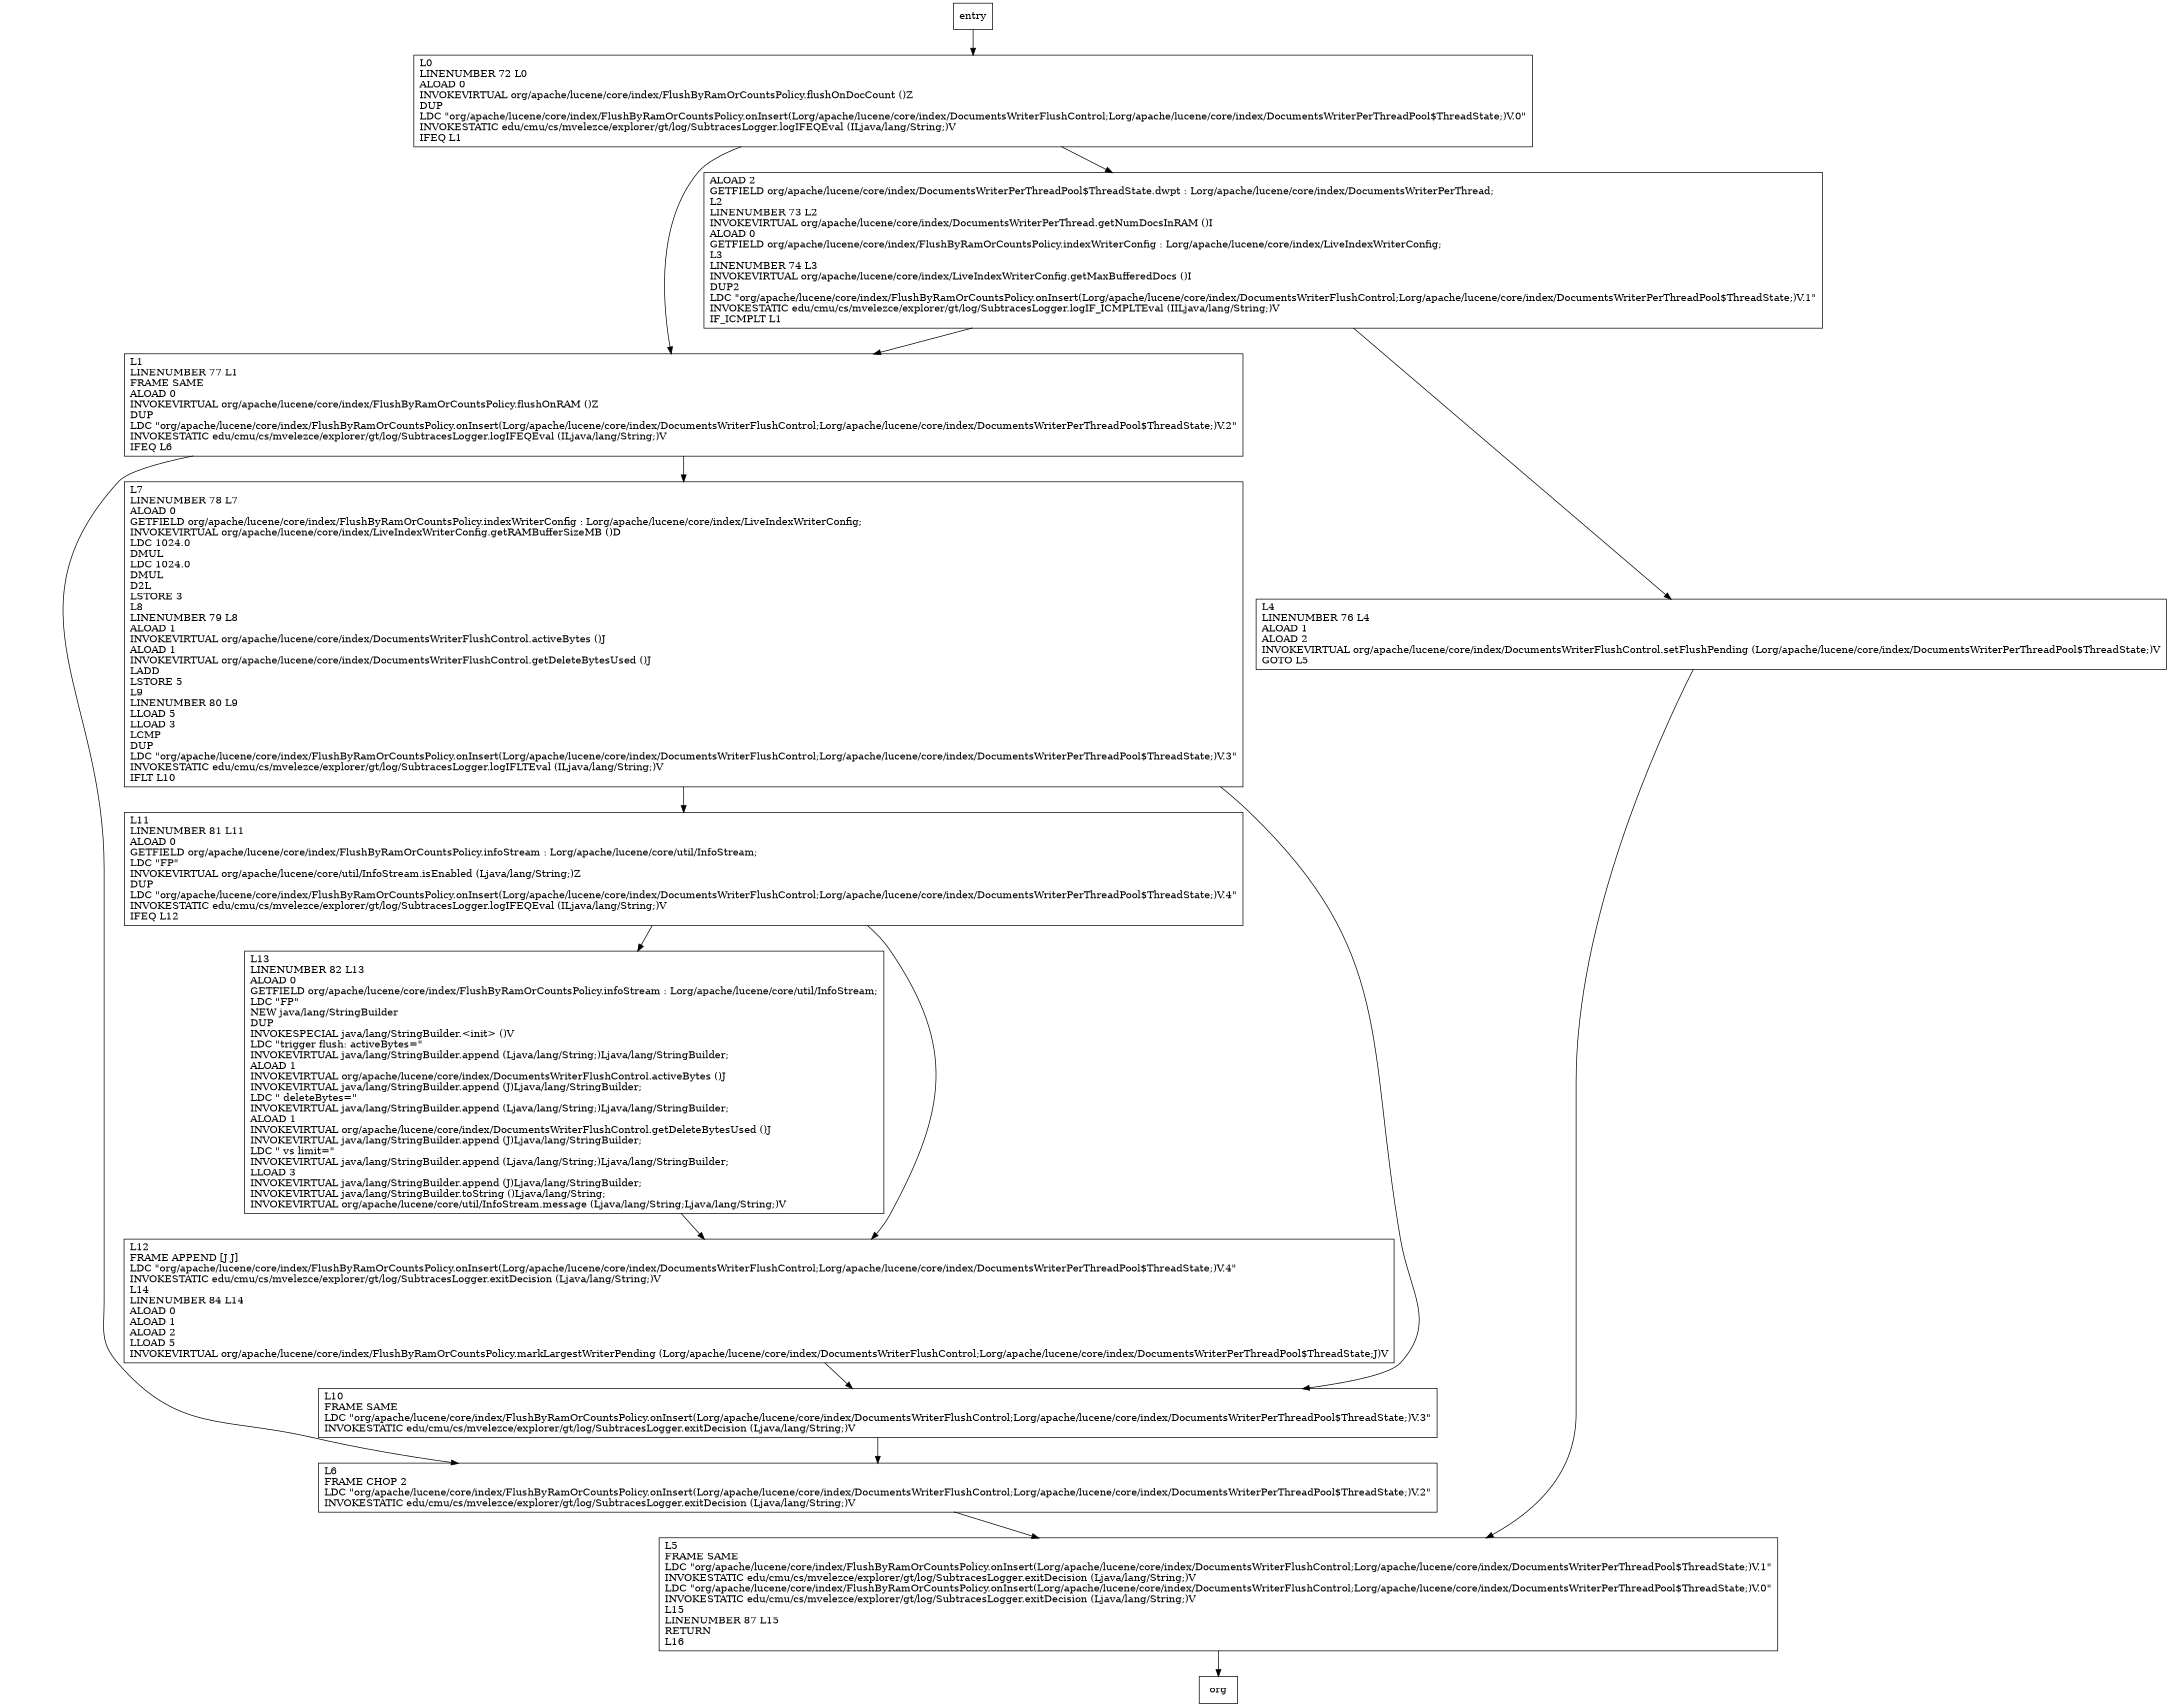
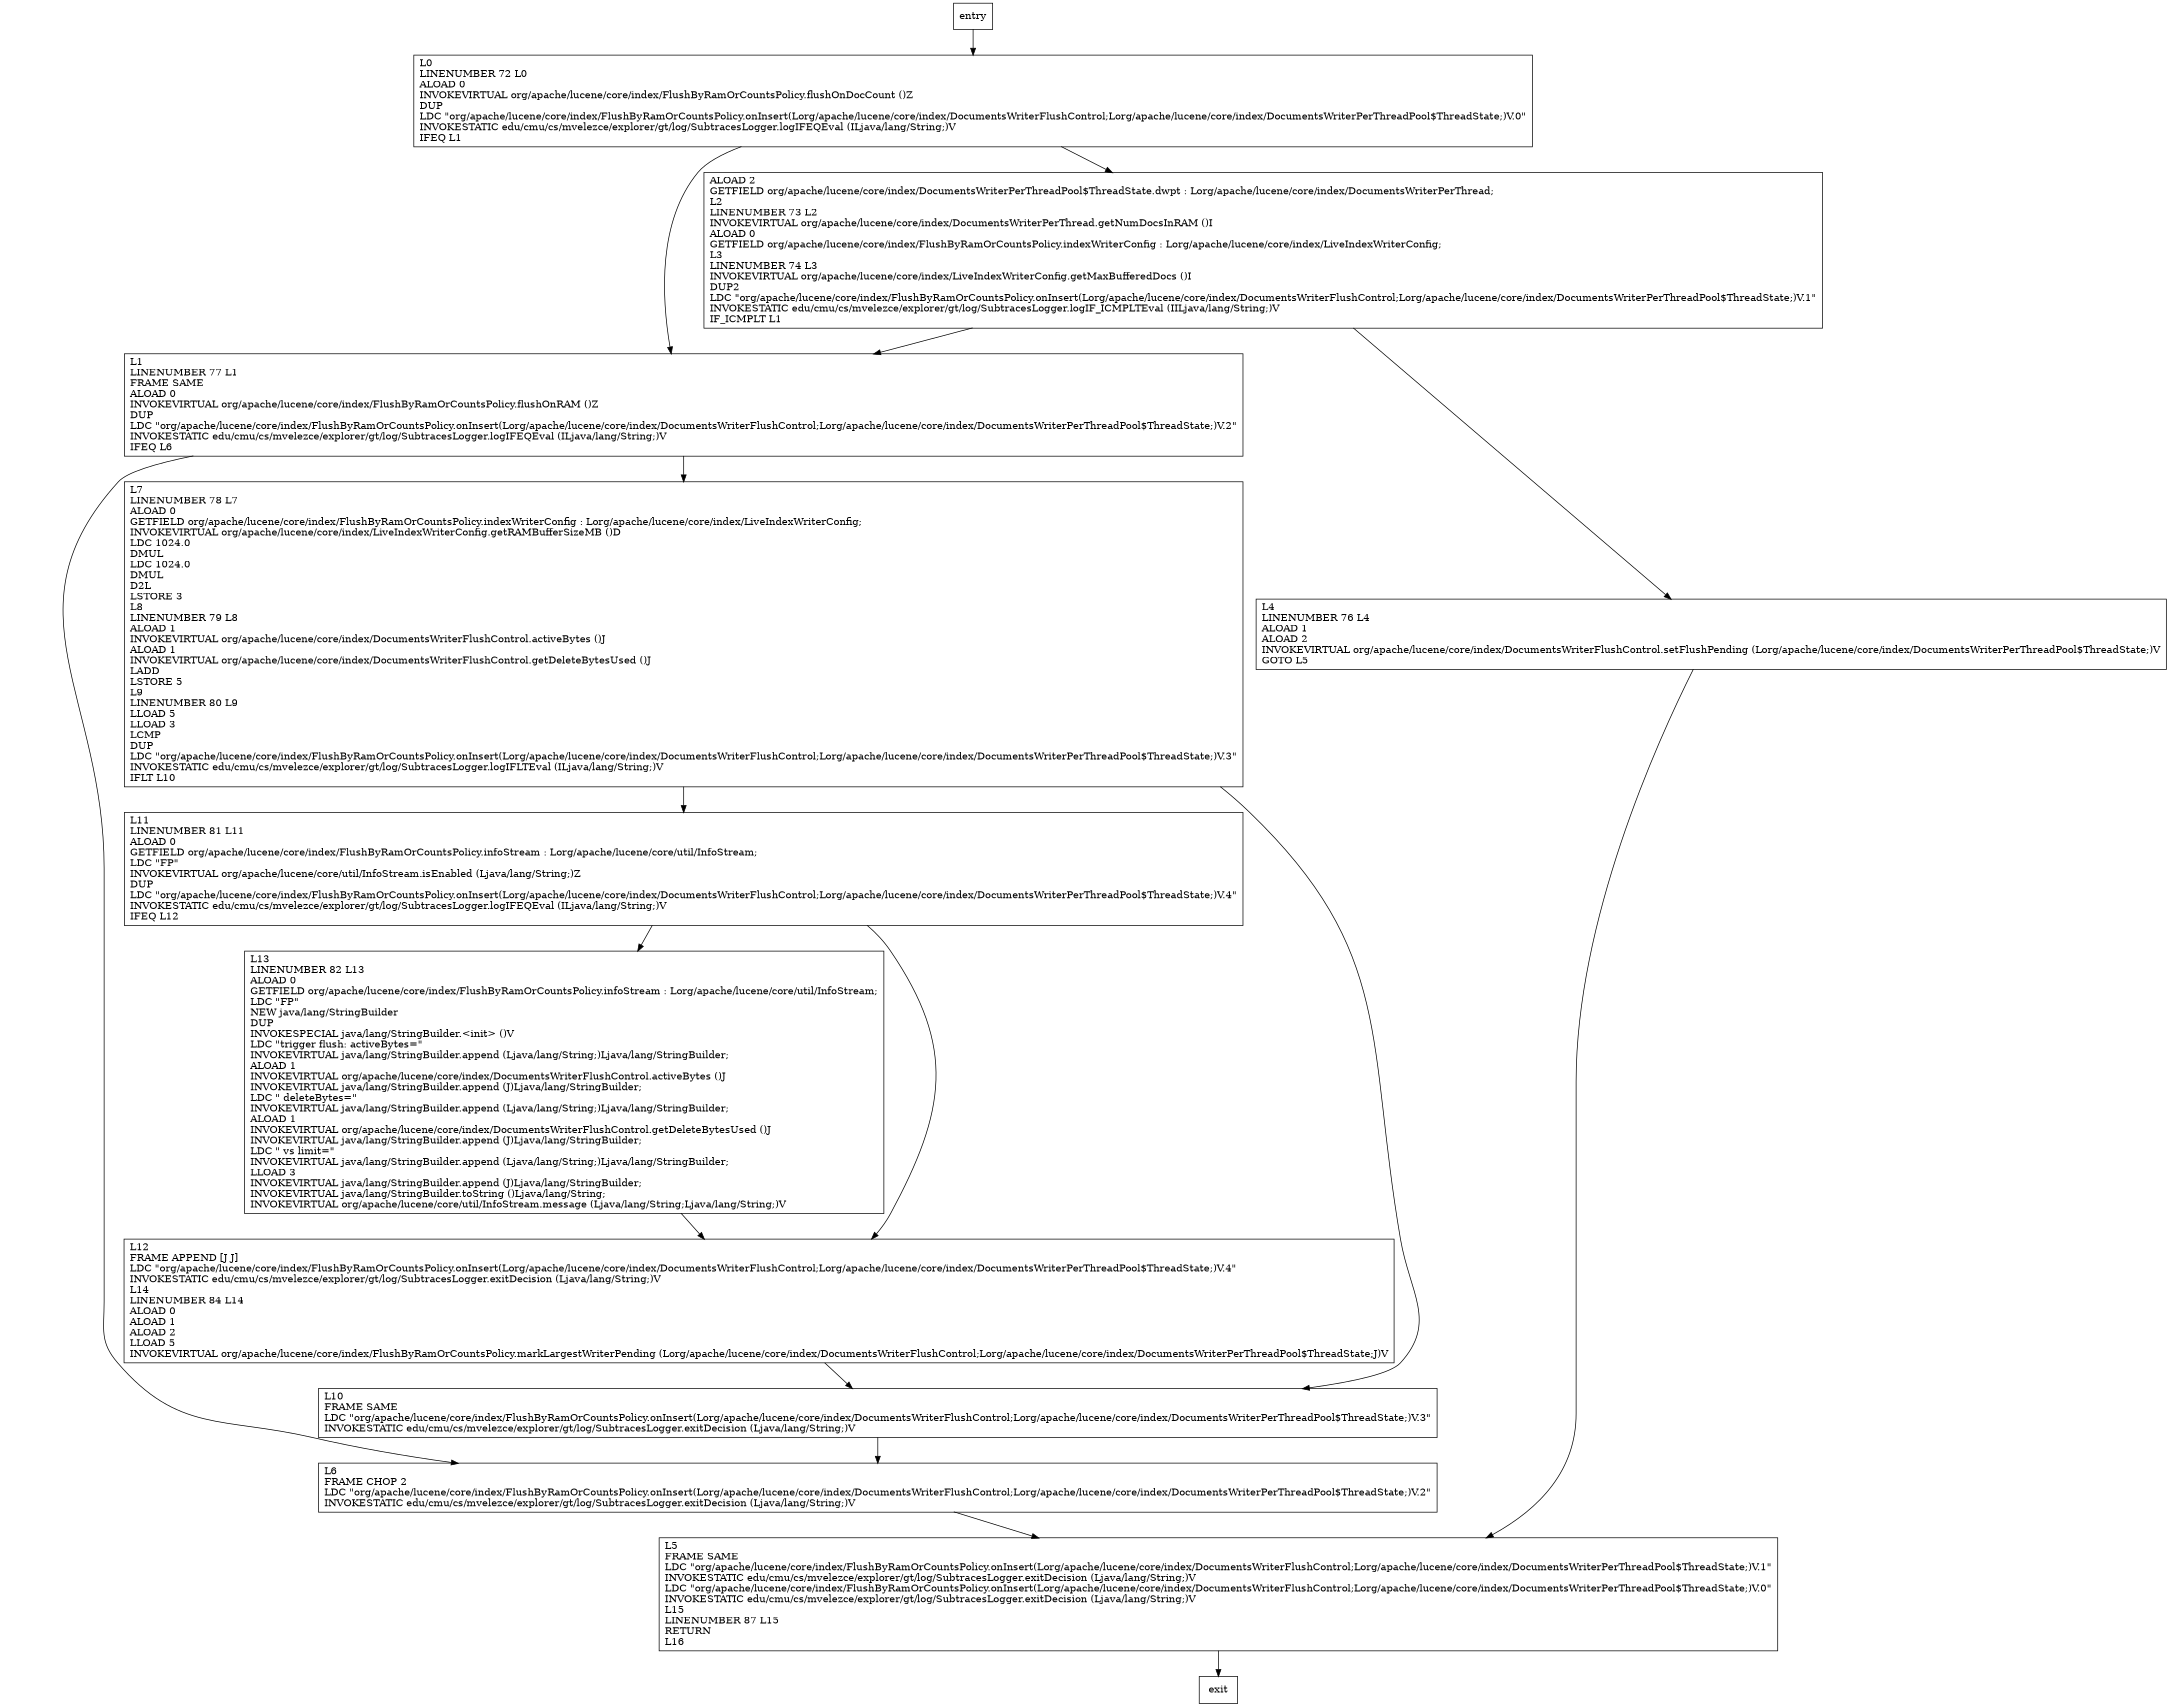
(1218, 1690) -> (1218, 1690)
